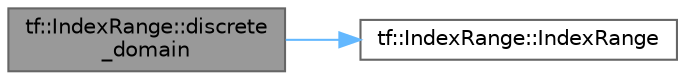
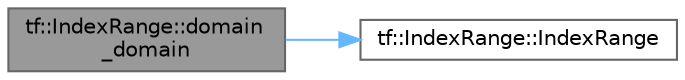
(147, 40) -> (147, 40)
